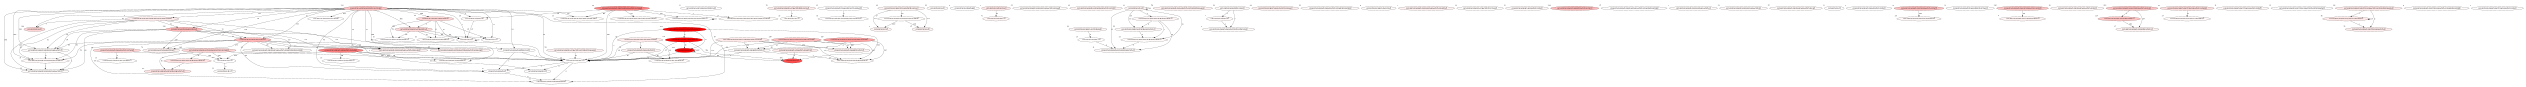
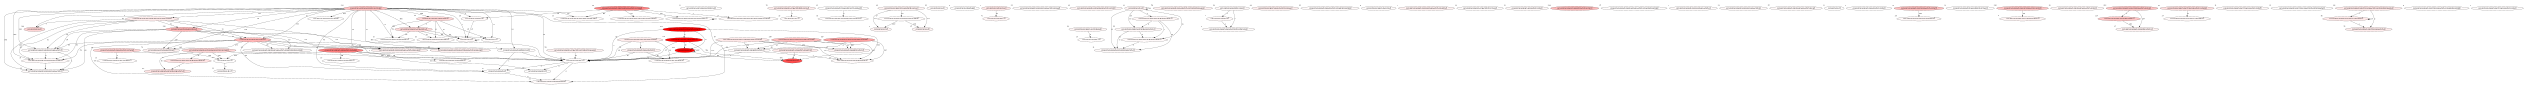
(607, 40) -> none
(431, 45) -> (382, 23)
(1104, 45) -> (1119, 37)
